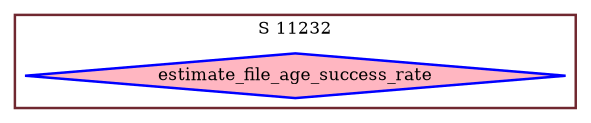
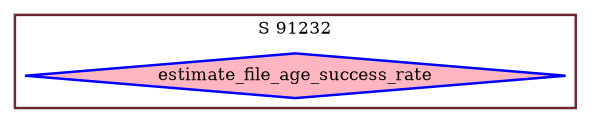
(295, 29) -> (295, 29)
